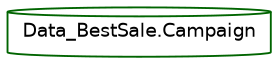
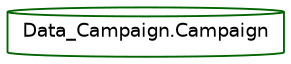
(139, 32) -> (146, 32)
